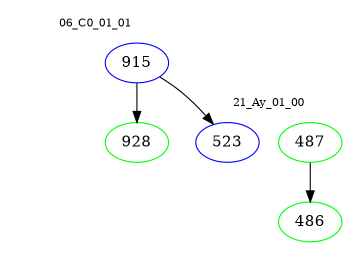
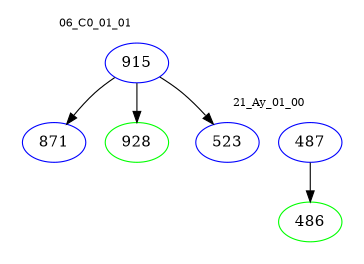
none -> (54, 142)
(310, 142) -> (310, 142)
